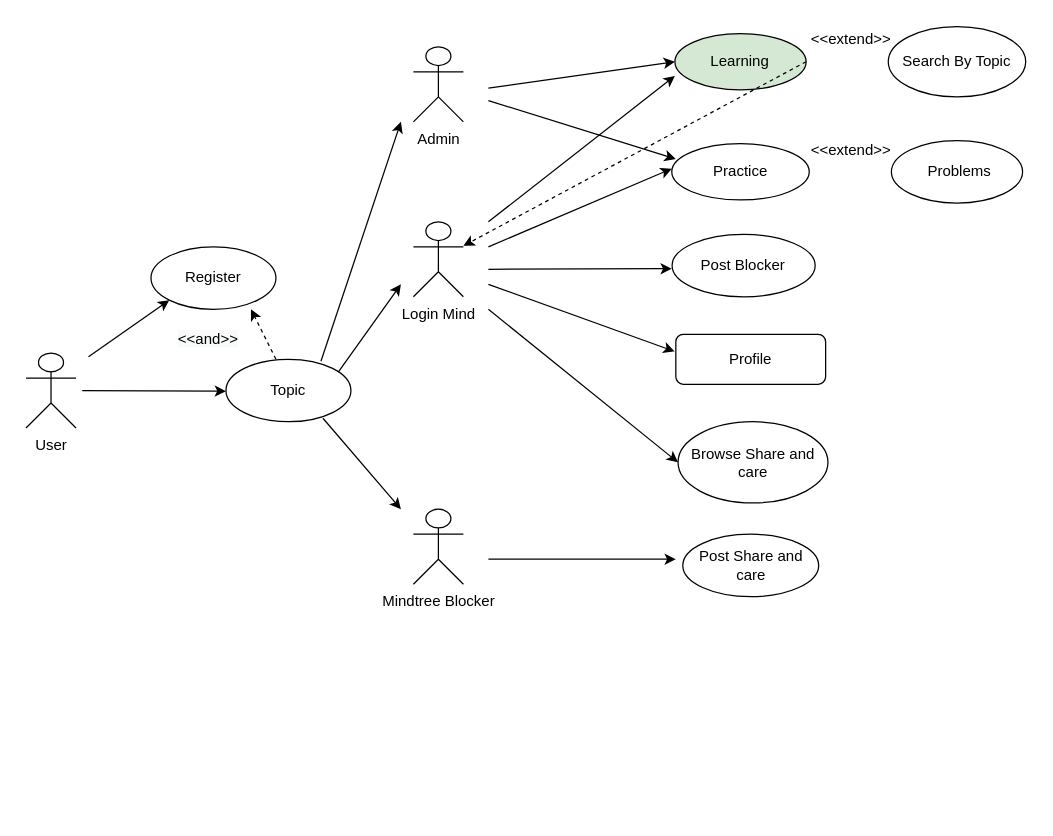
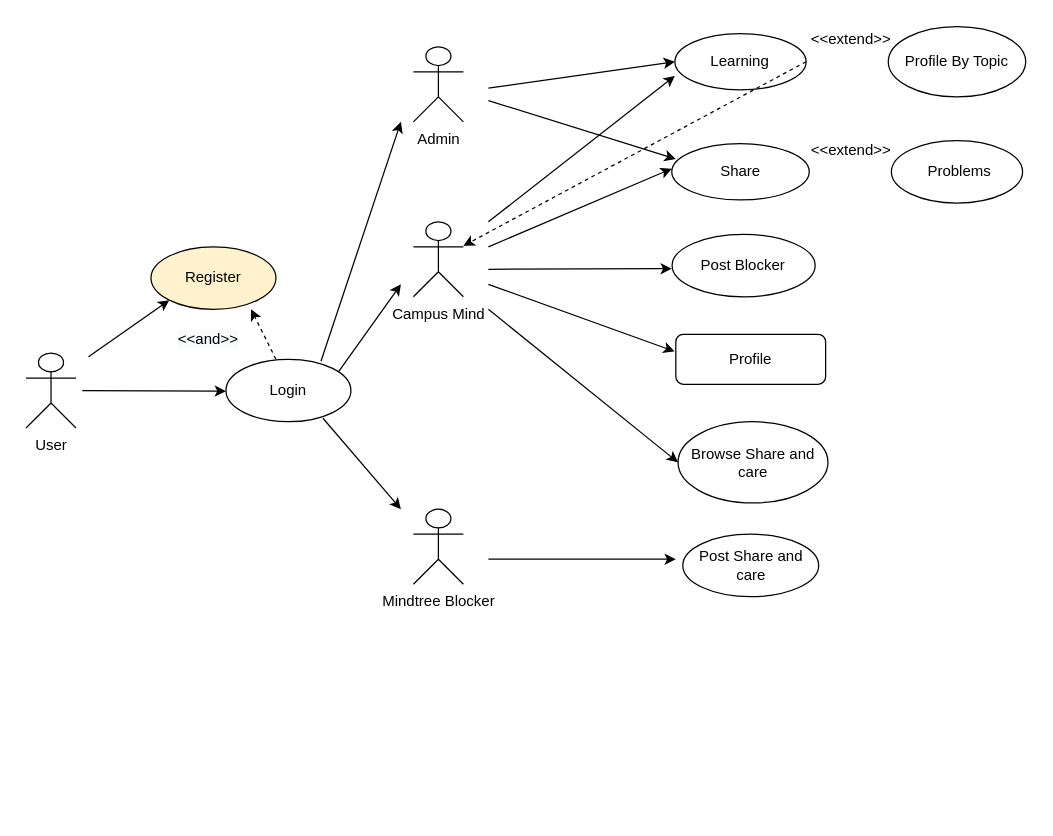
(740, 62) -> (740, 62)
(957, 62) -> (957, 62)
(741, 172) -> (741, 172)
(213, 278) -> (213, 278)
(439, 315) -> (439, 315)
(288, 391) -> (288, 391)
